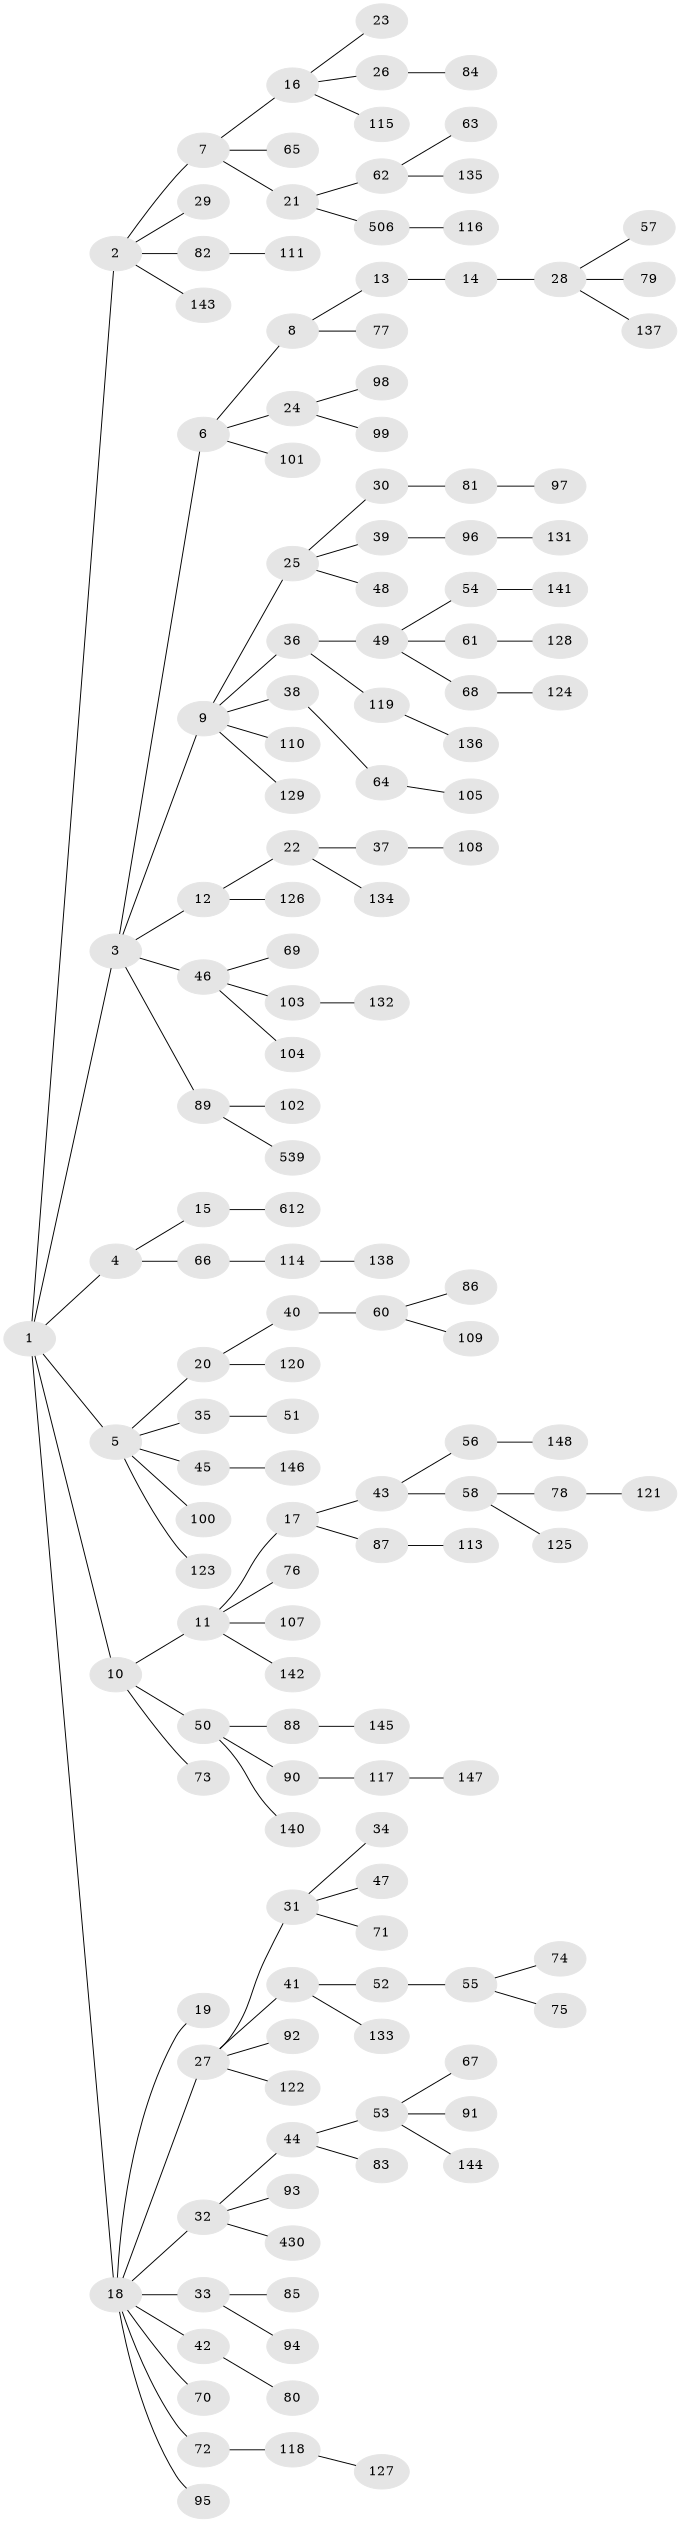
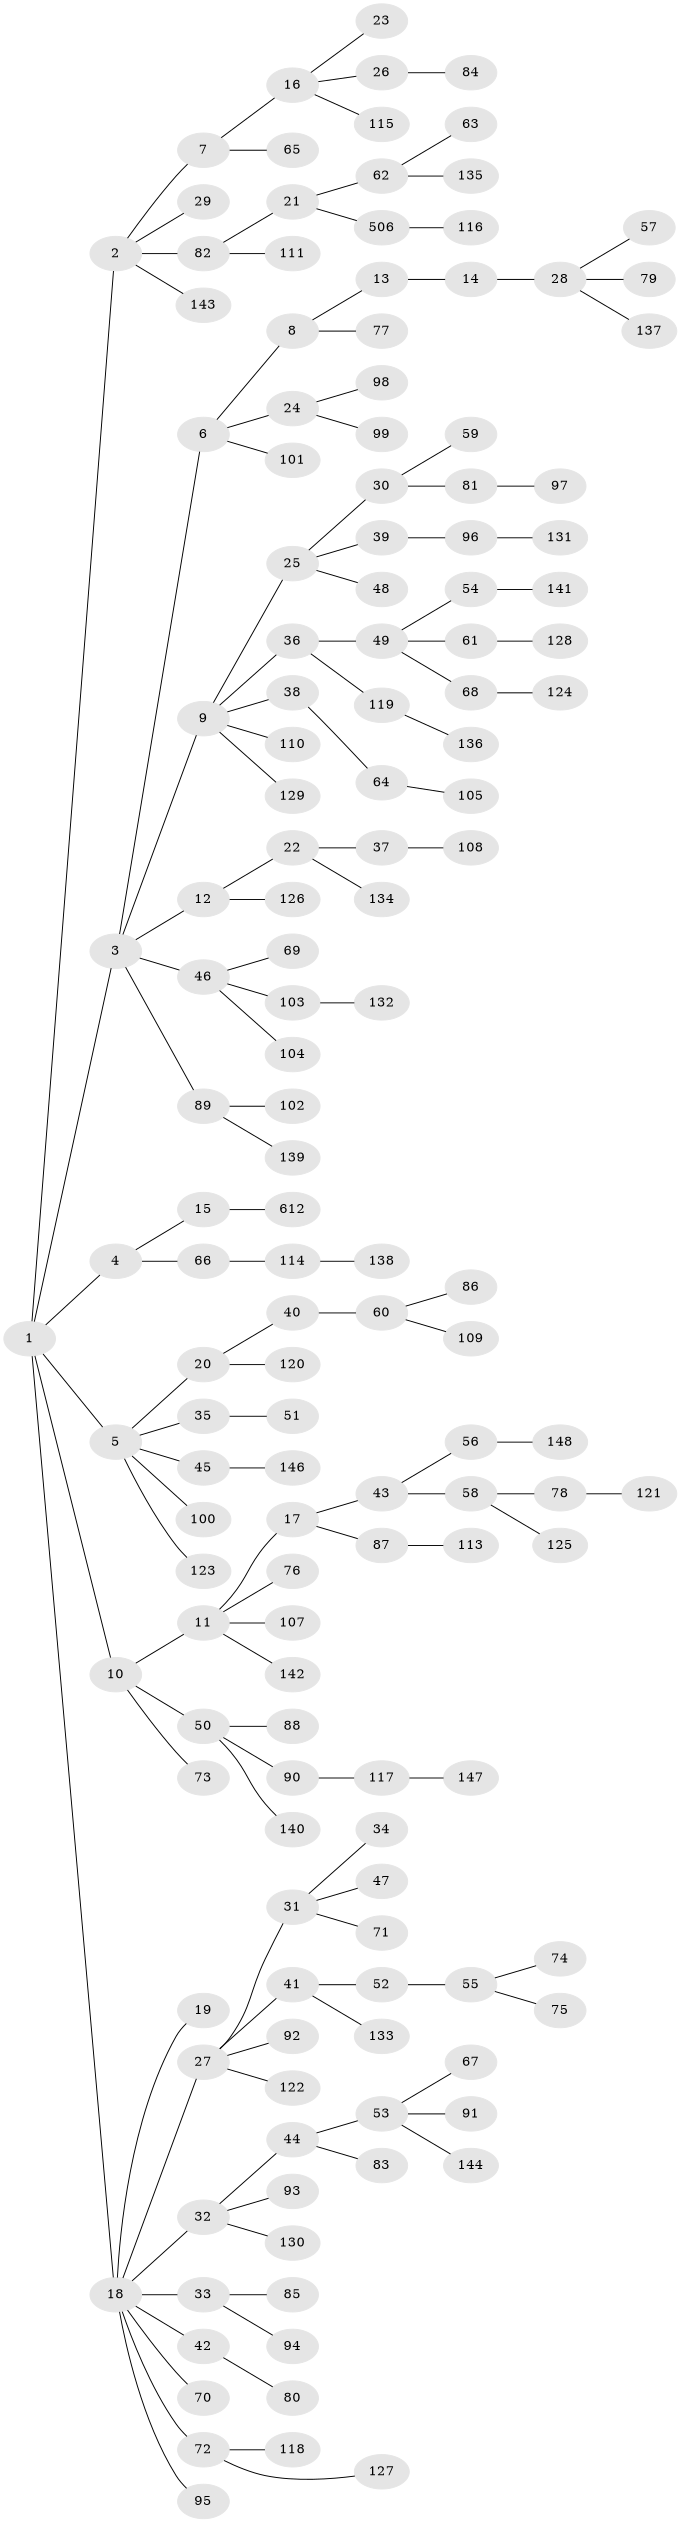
(248, 176) -> (248, 228)
none -> (471, 434)
(293, 1158) -> (293, 1158)
(382, 1726) -> none
(293, 2243) -> (293, 2243)
(337, 2461) -> (288, 2479)
